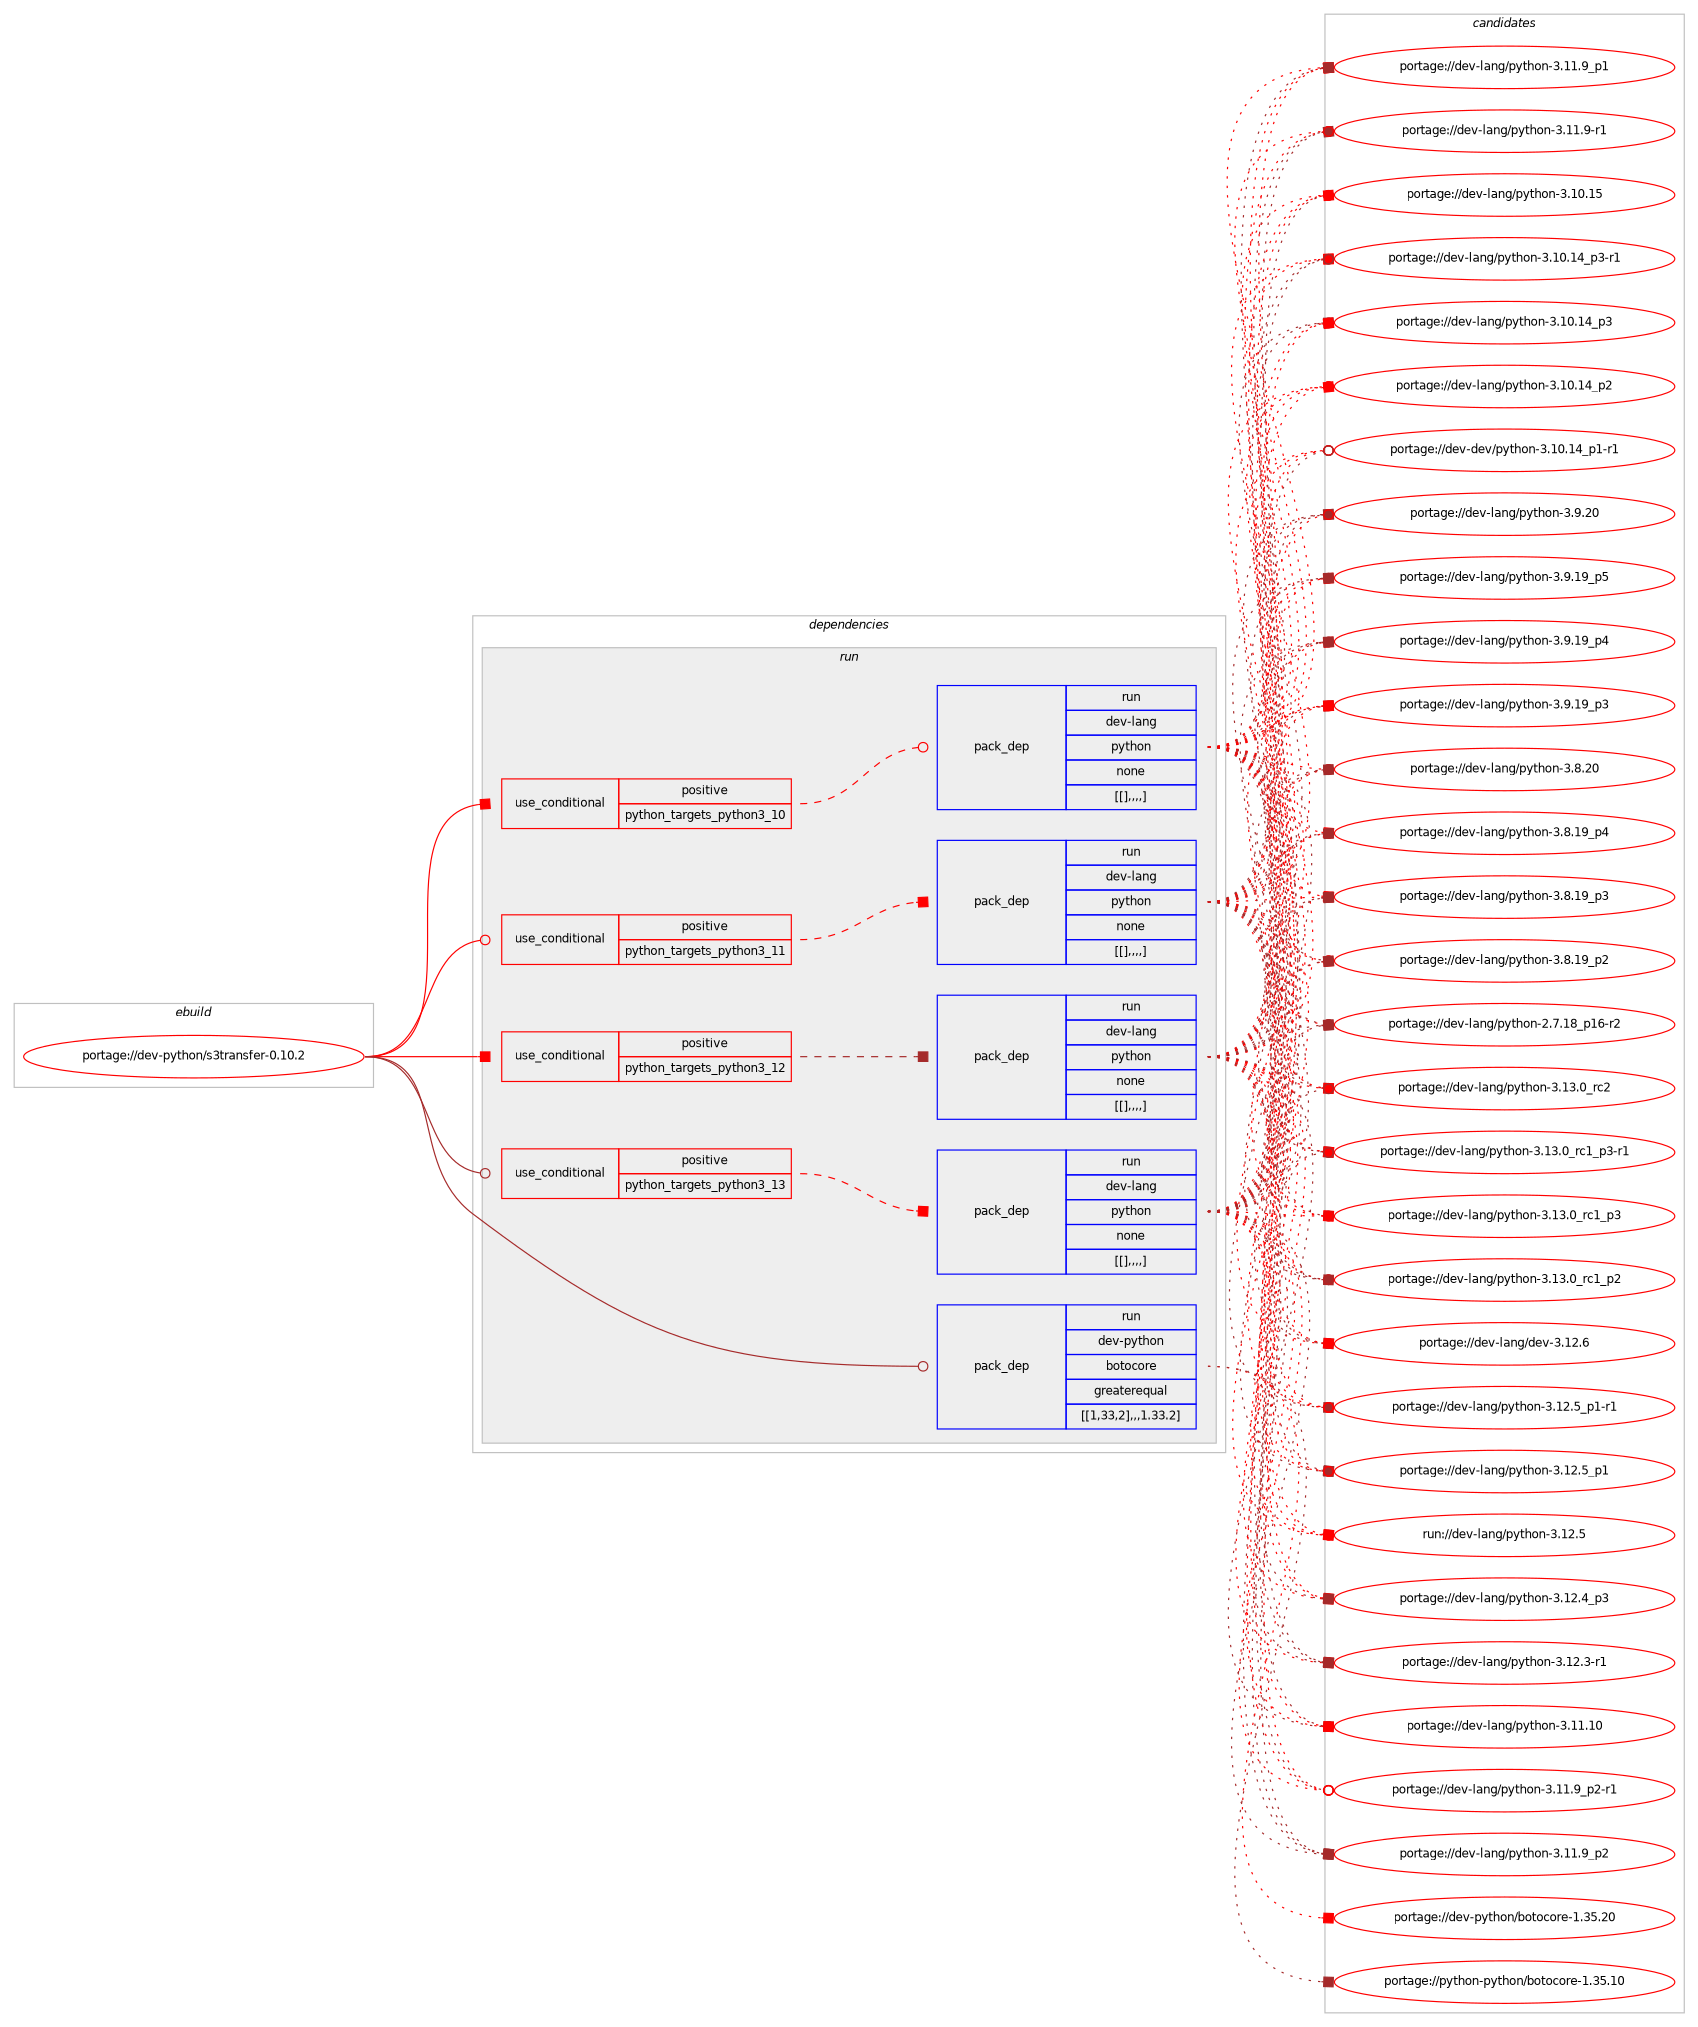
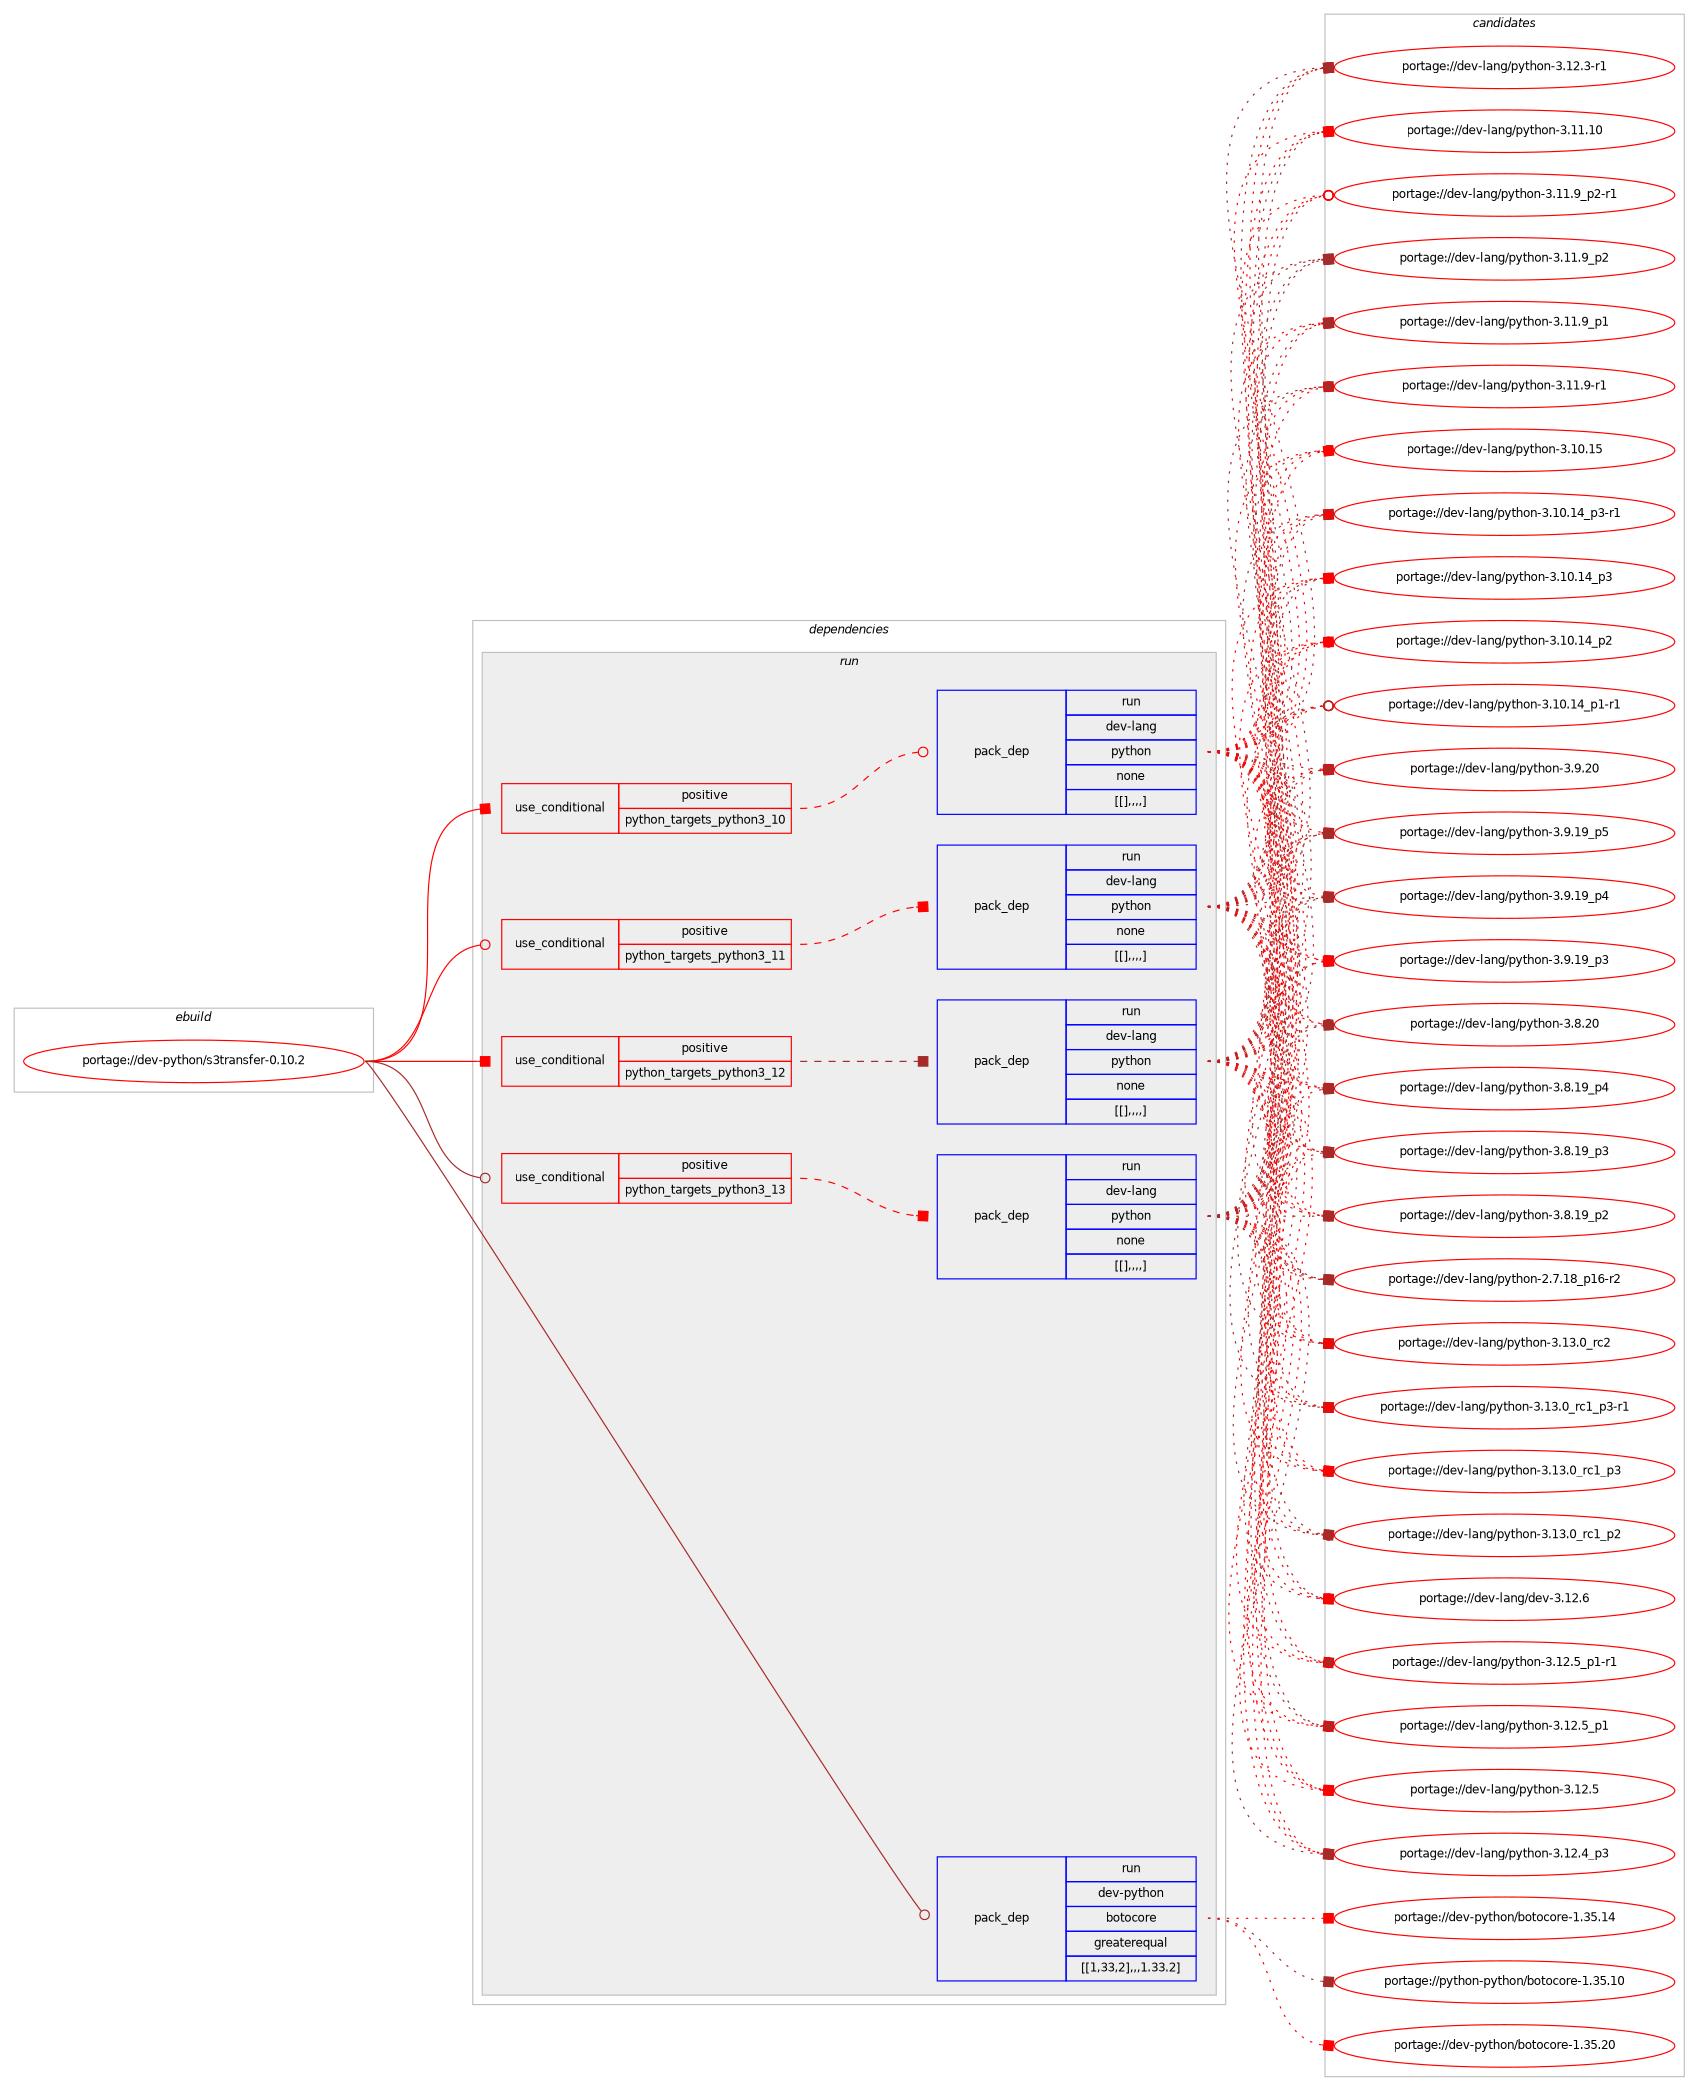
(1505, 450) -> (1505, 706)
(1505, 1535) -> (1505, 1791)
none -> (1505, 1918)
